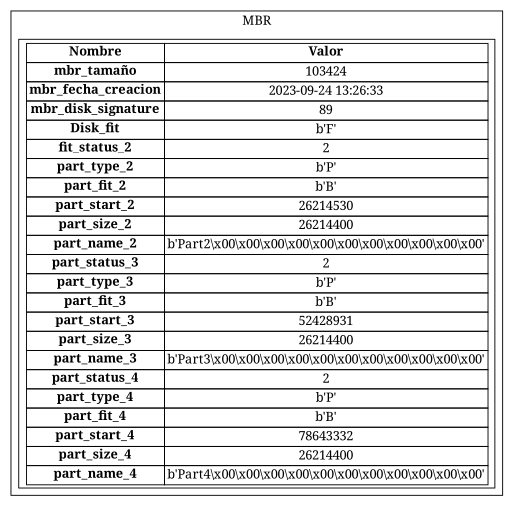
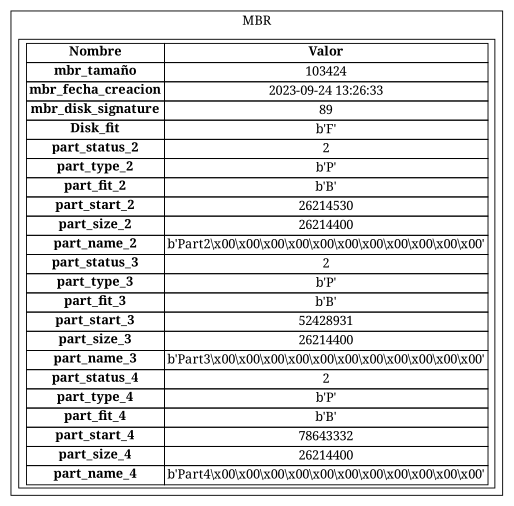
(96, 148) -> (96, 148)
